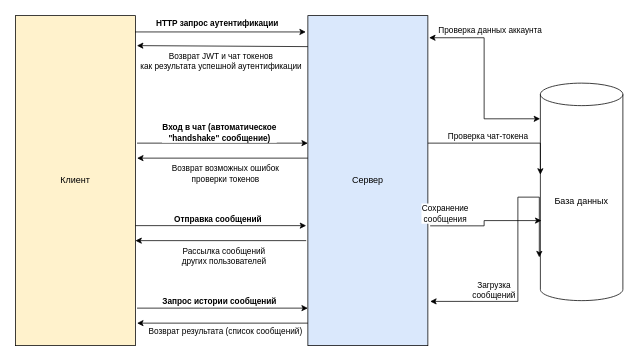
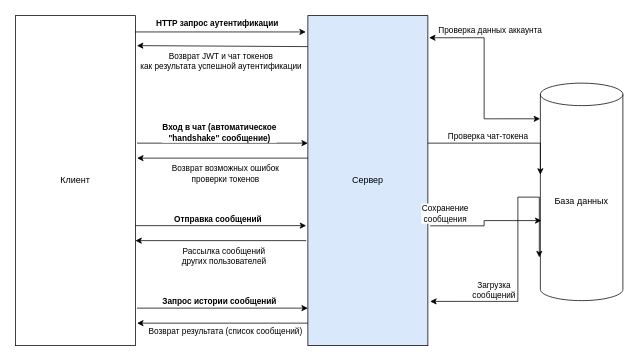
(75, 180) -> (75, 180)
